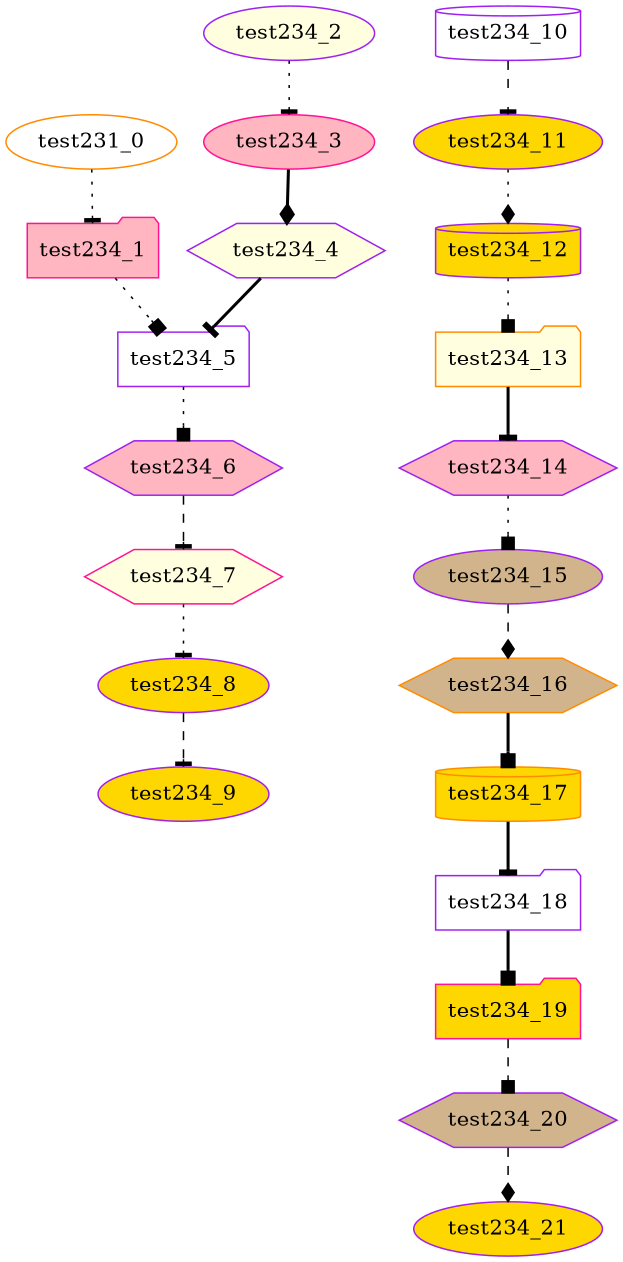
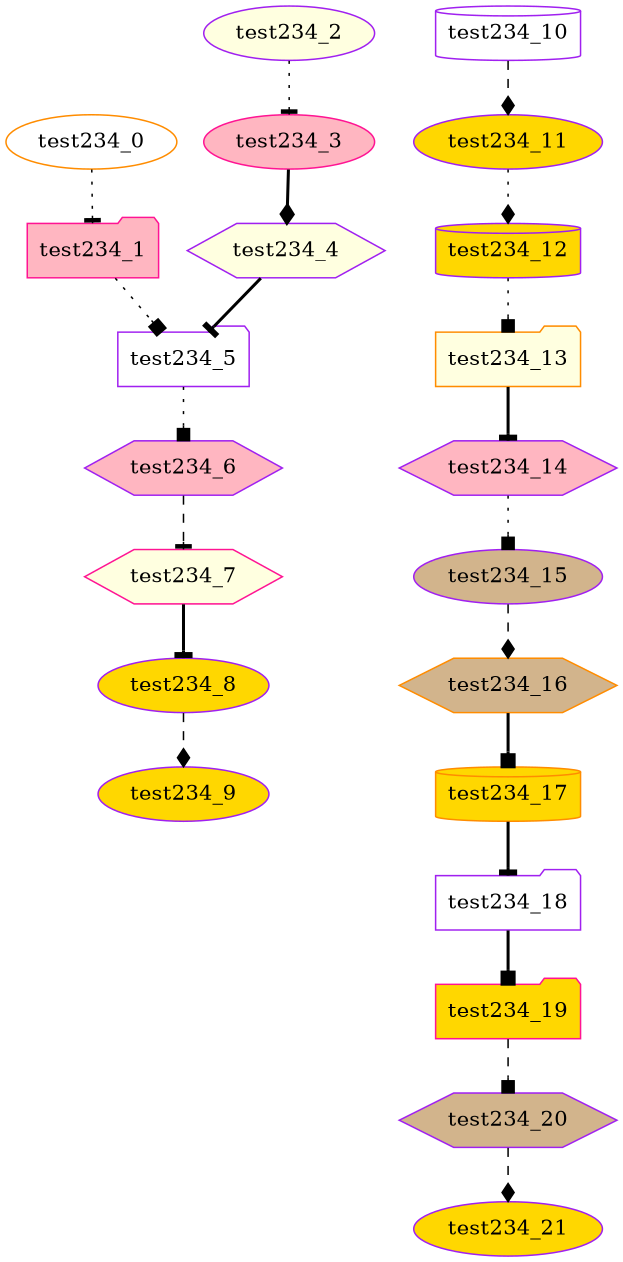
(508, 79) -> (508, 79)
(91, 142) -> (91, 142)
(183, 627) -> (183, 627)
(183, 736) -> (183, 736)
